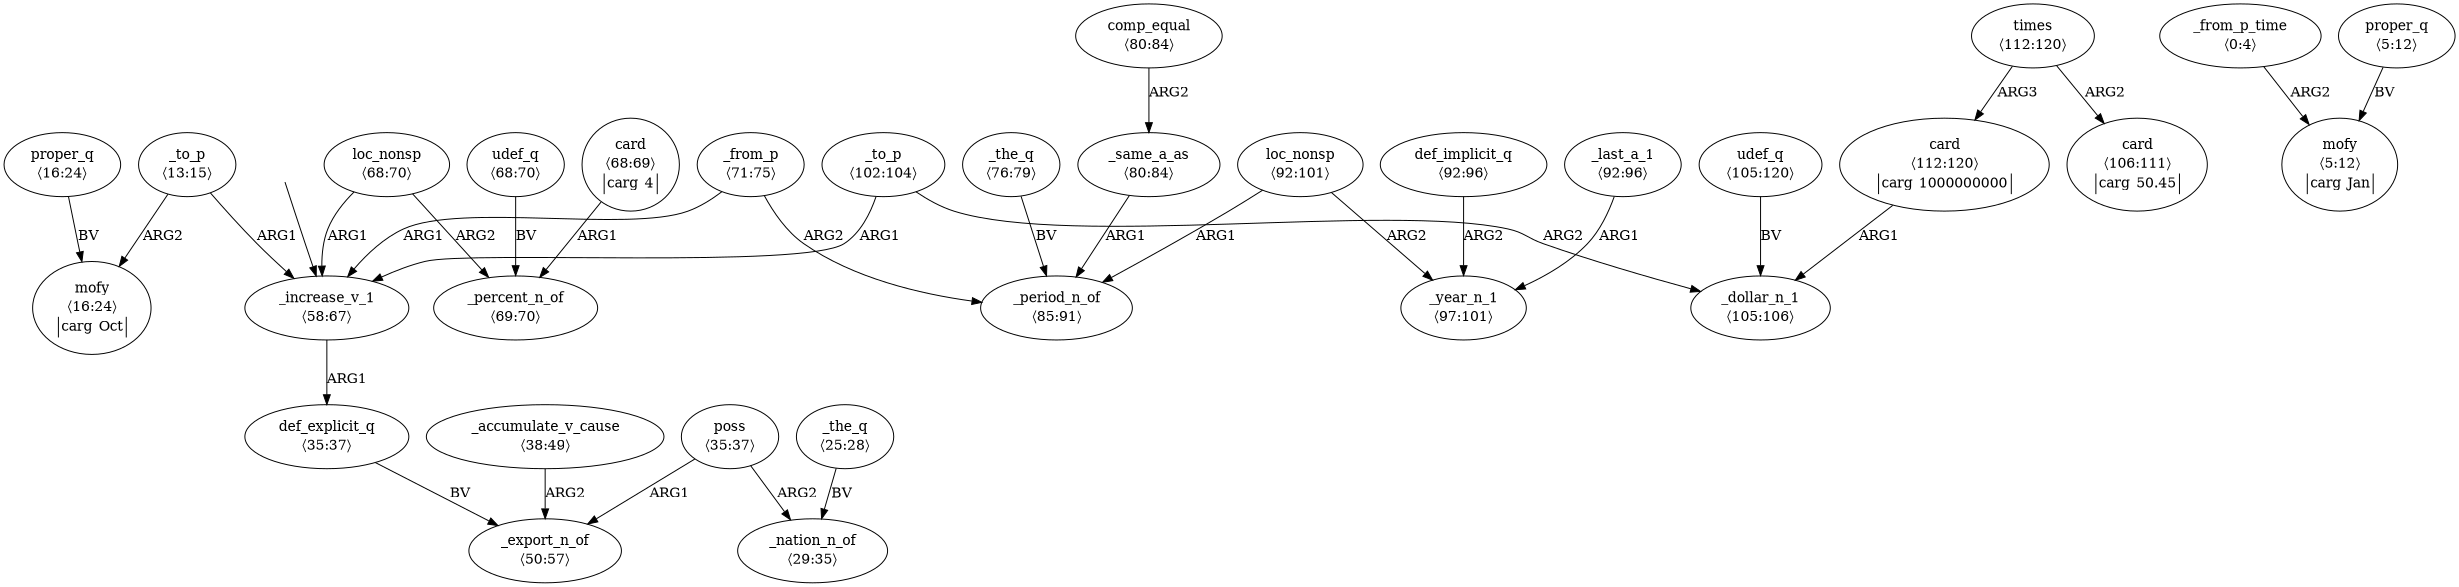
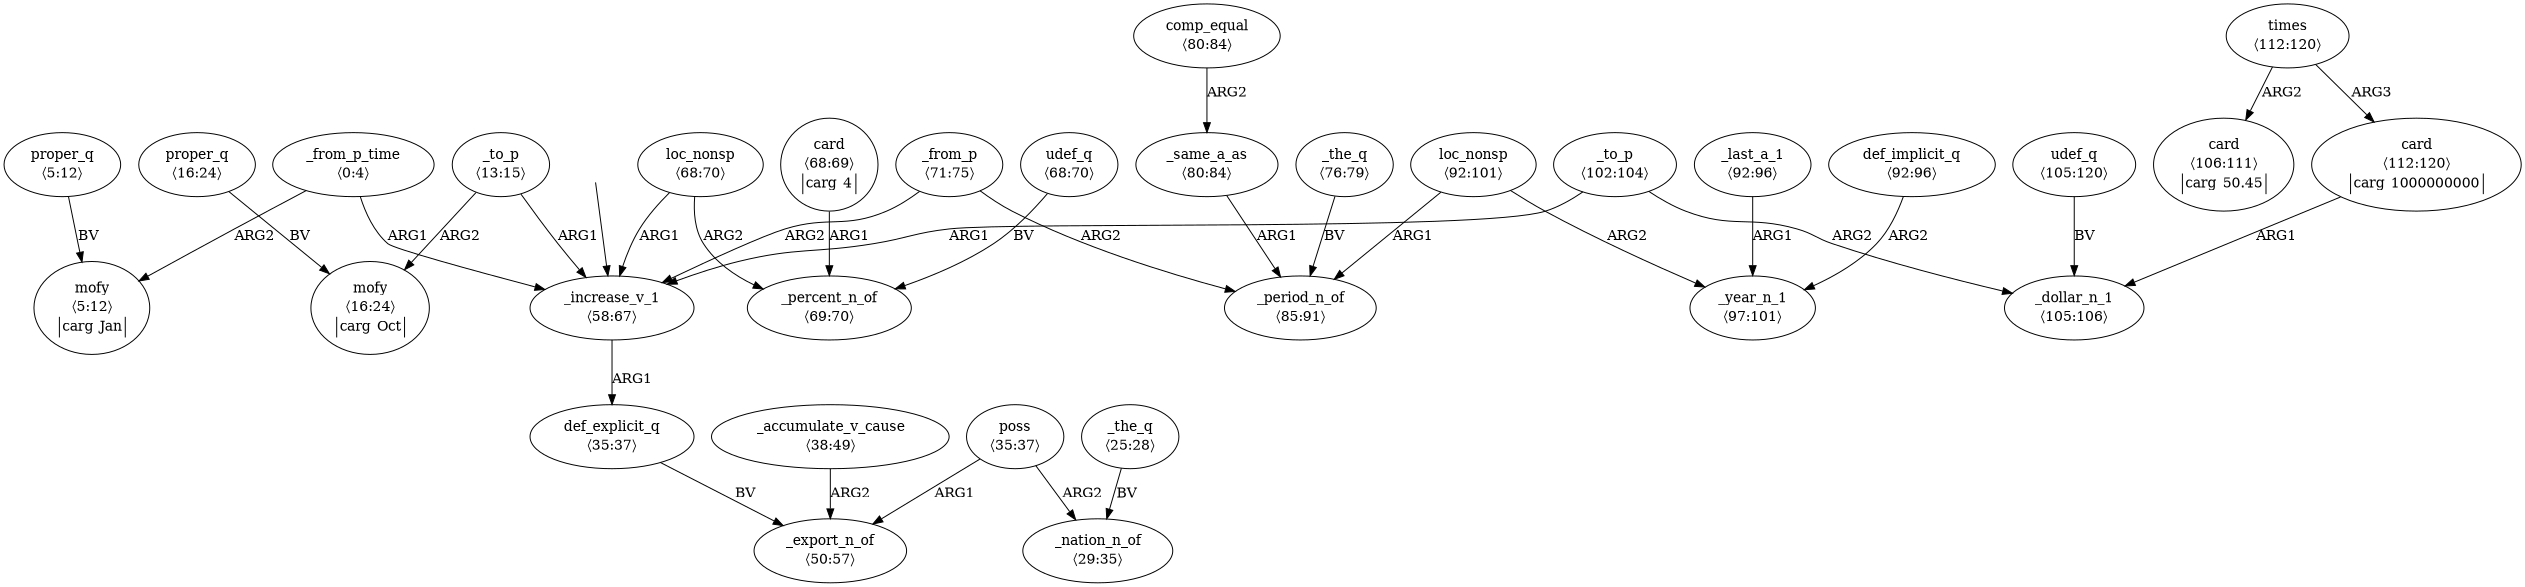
(424, 236) -> (805, 236)
none -> (434, 259)
